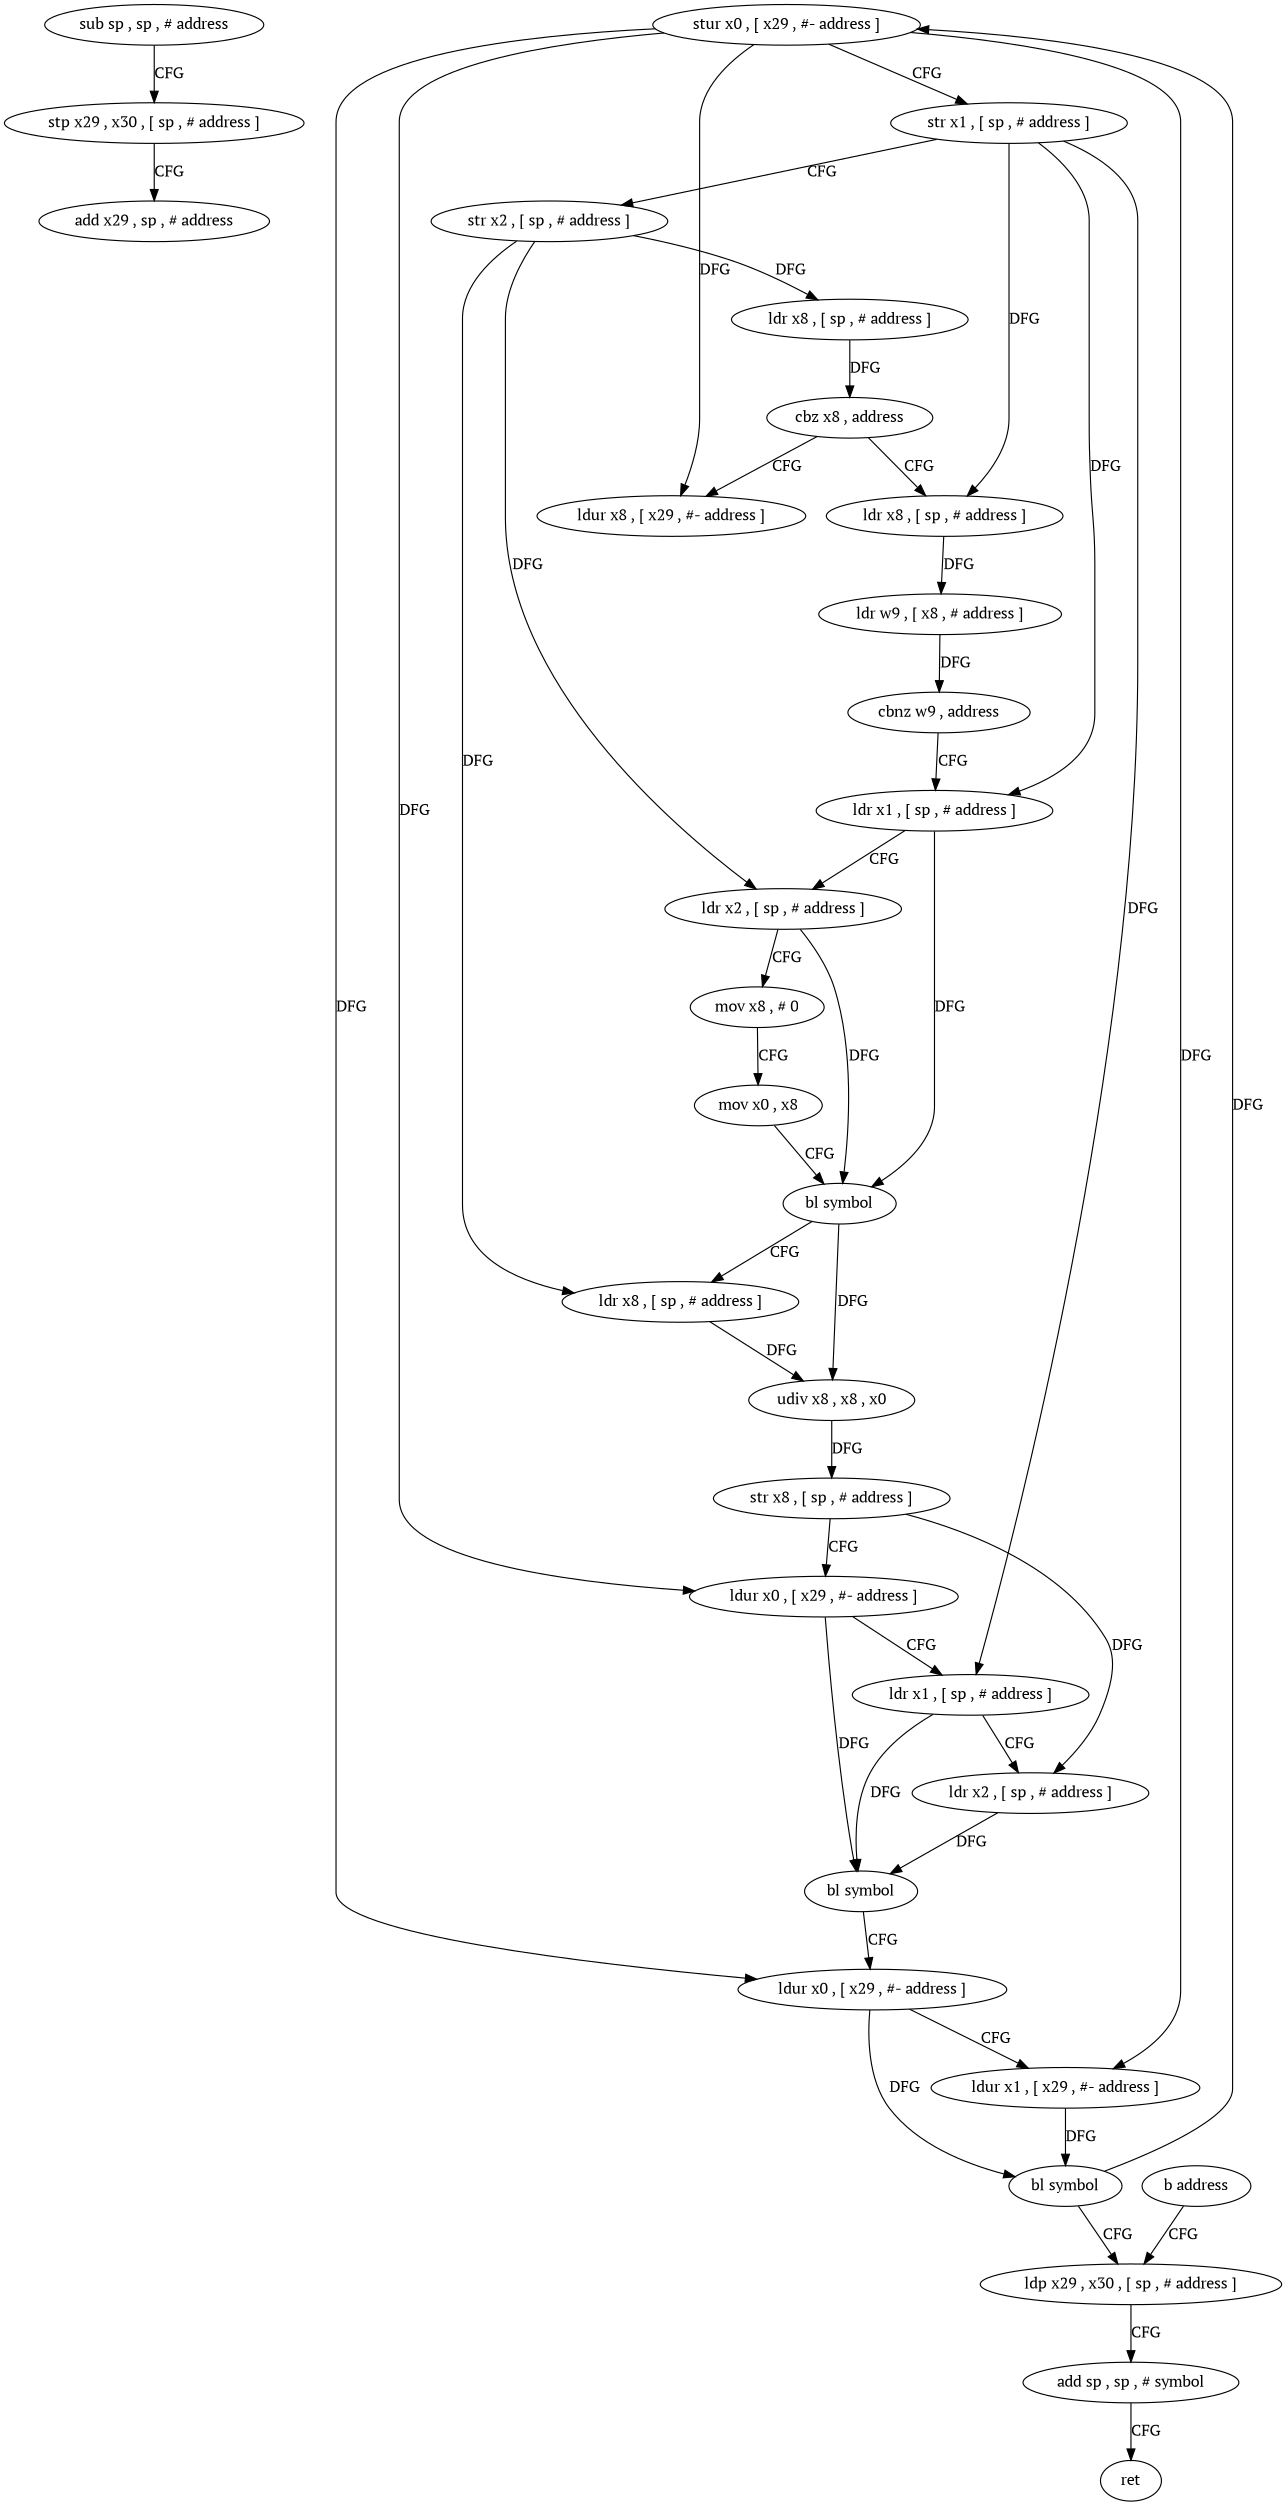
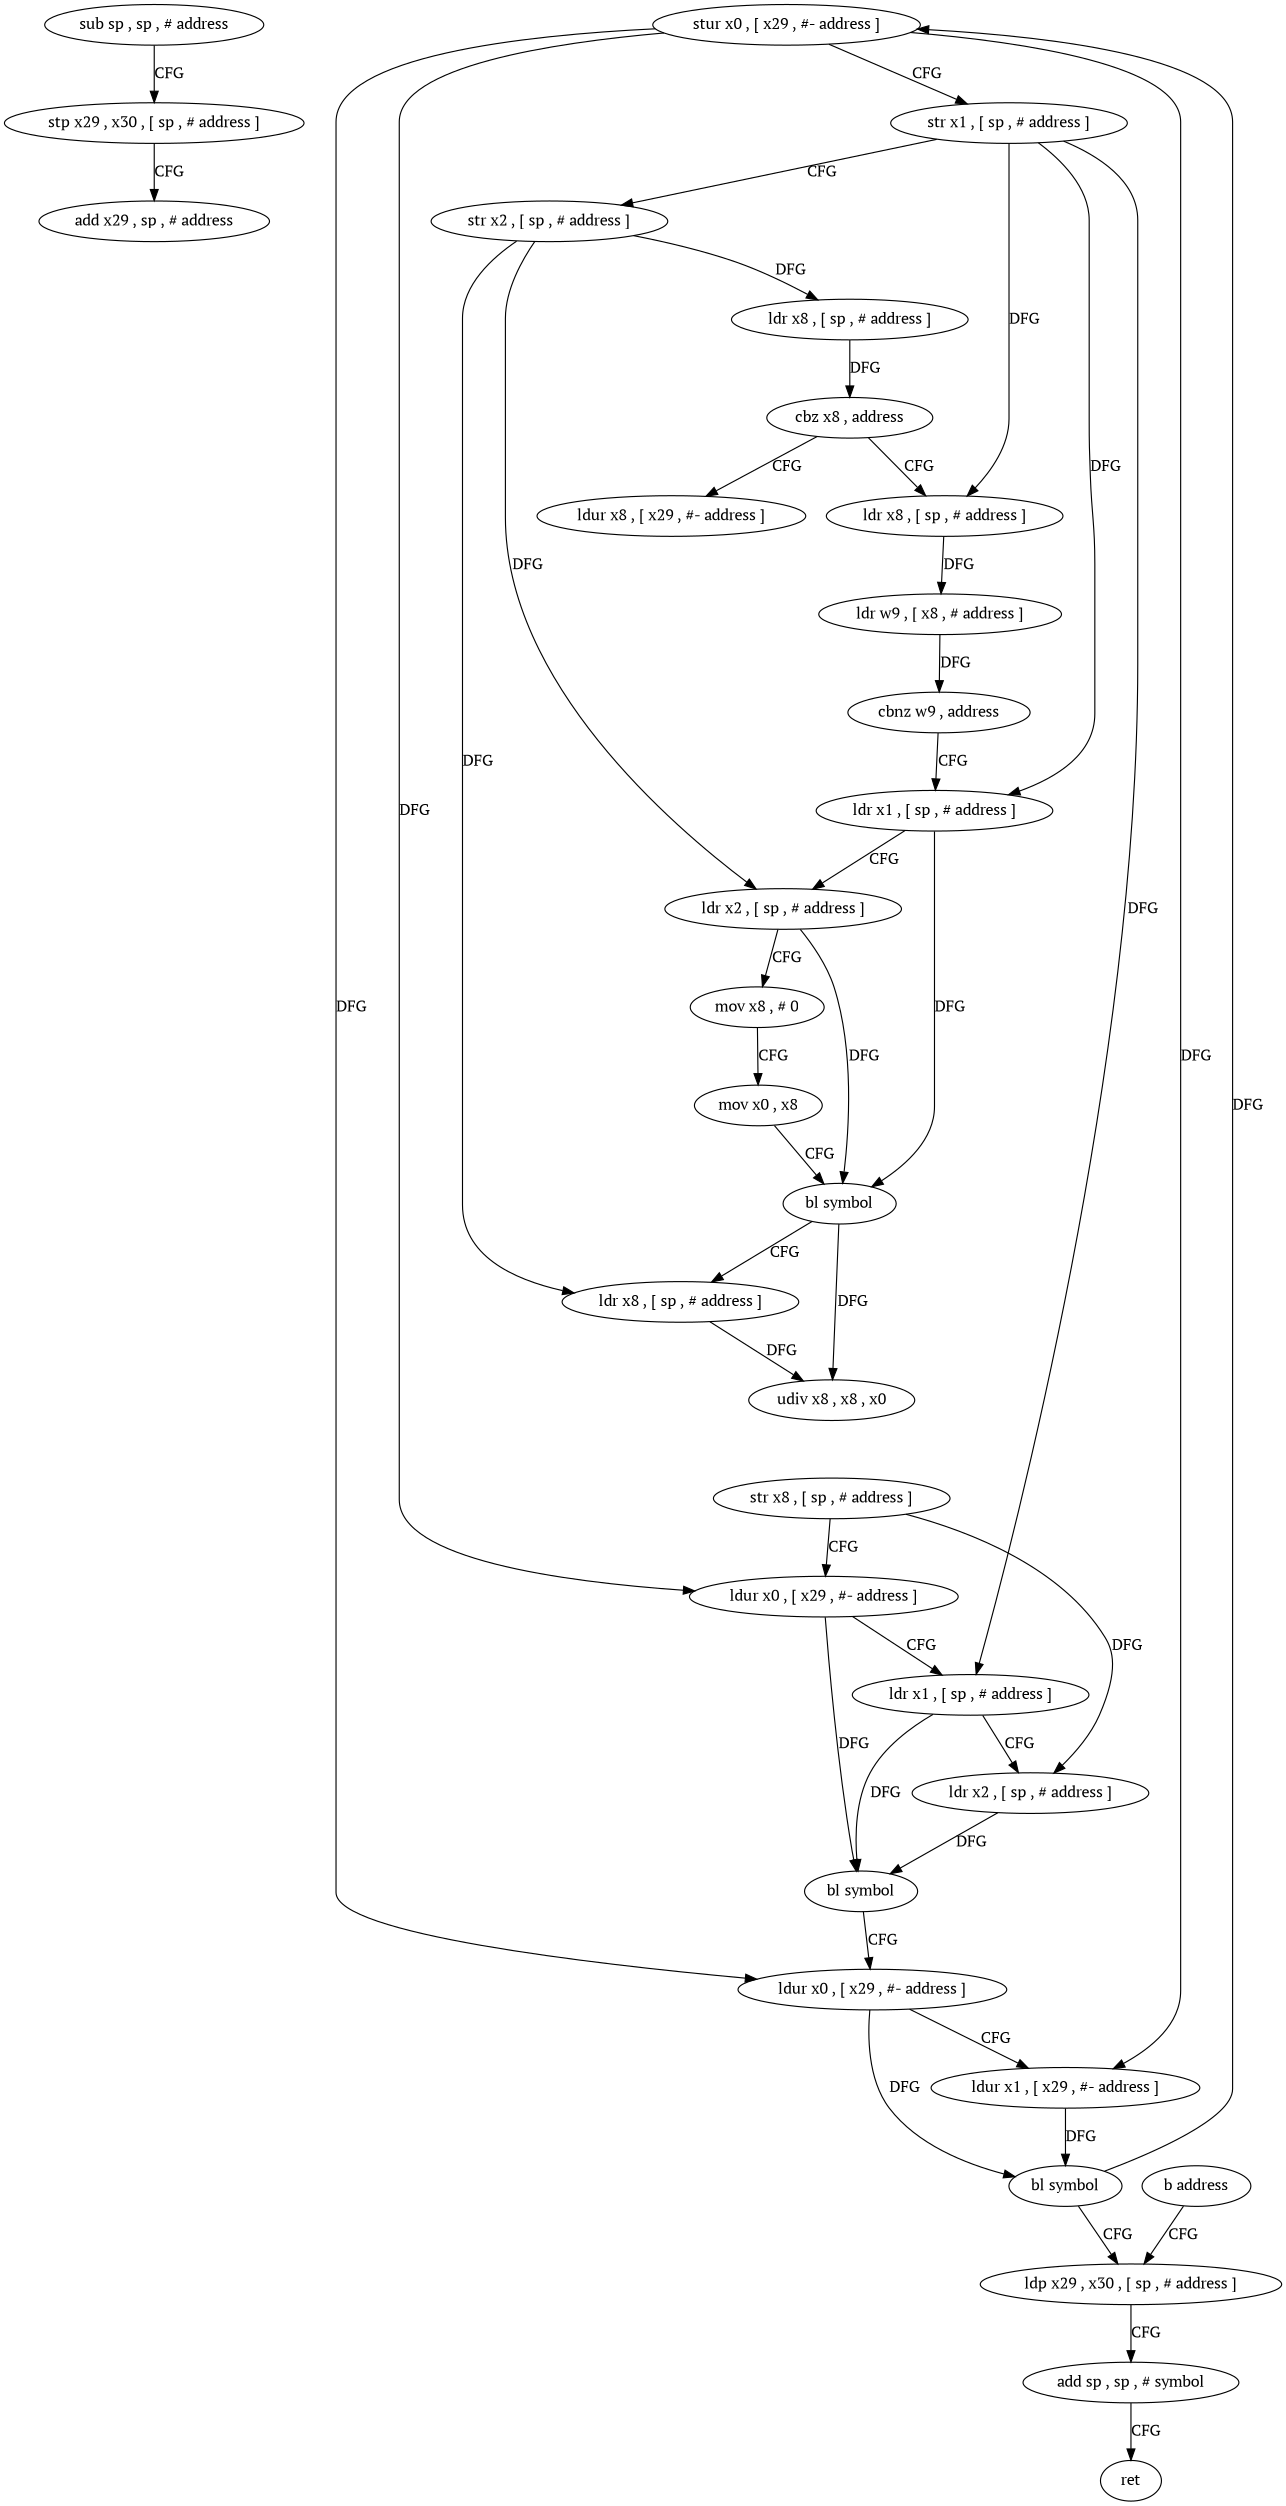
(700, 244) -> none
(832, 1444) -> none
